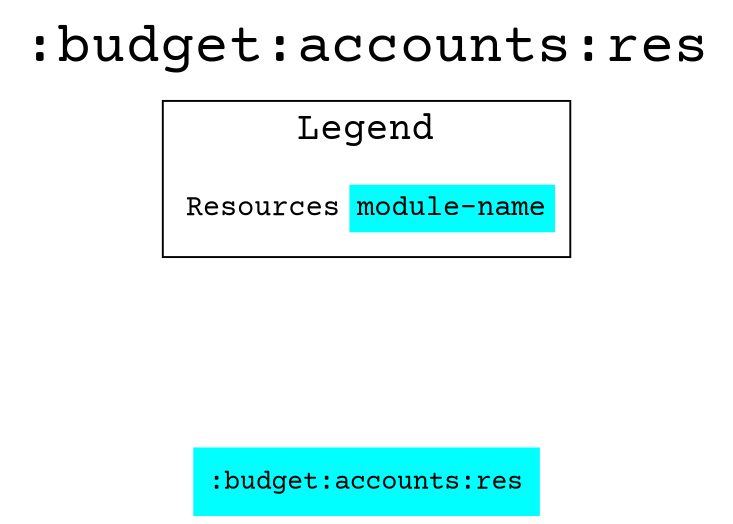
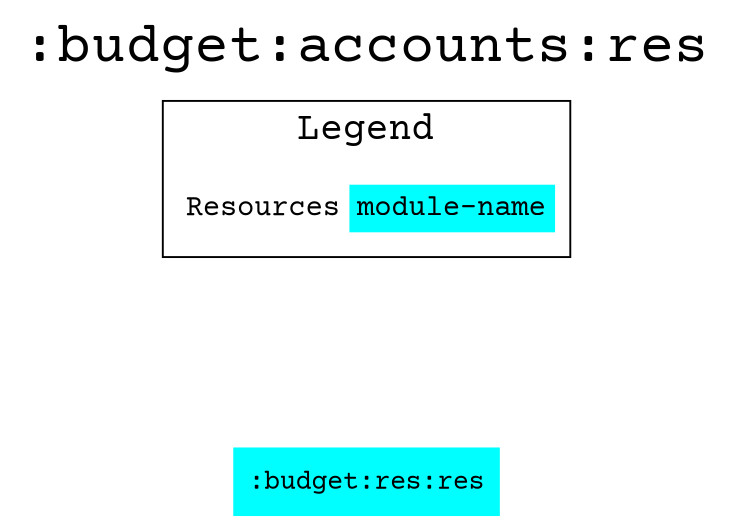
(367, 482) -> (367, 482)
